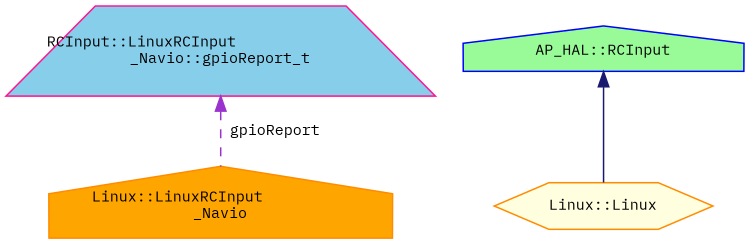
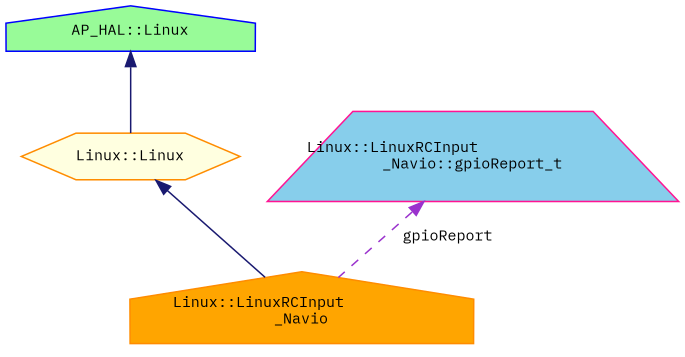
(221, 51) -> (473, 156)
(604, 51) -> (131, 31)
none -> (216, 234)
